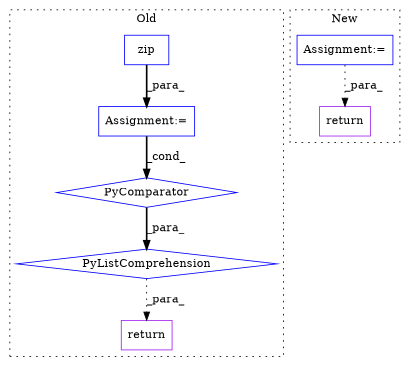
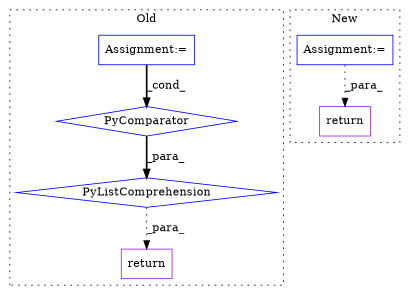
(147, 50) -> none
